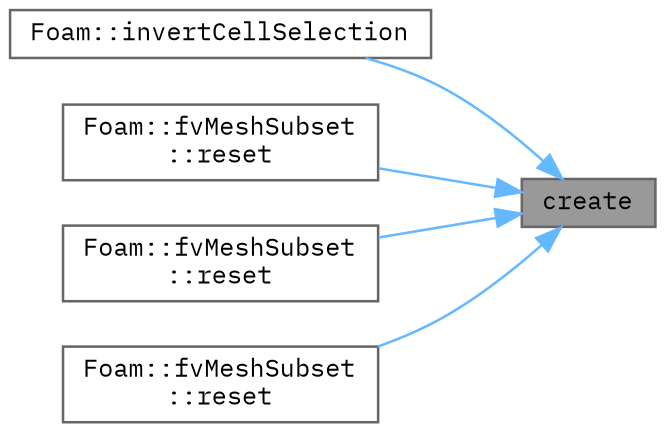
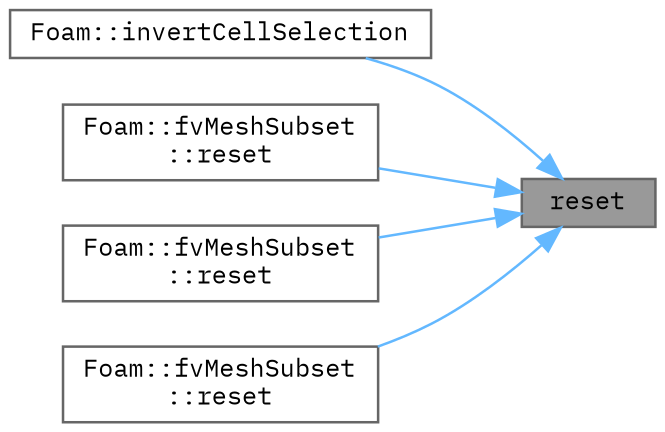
(589, 203) -> (589, 203)
